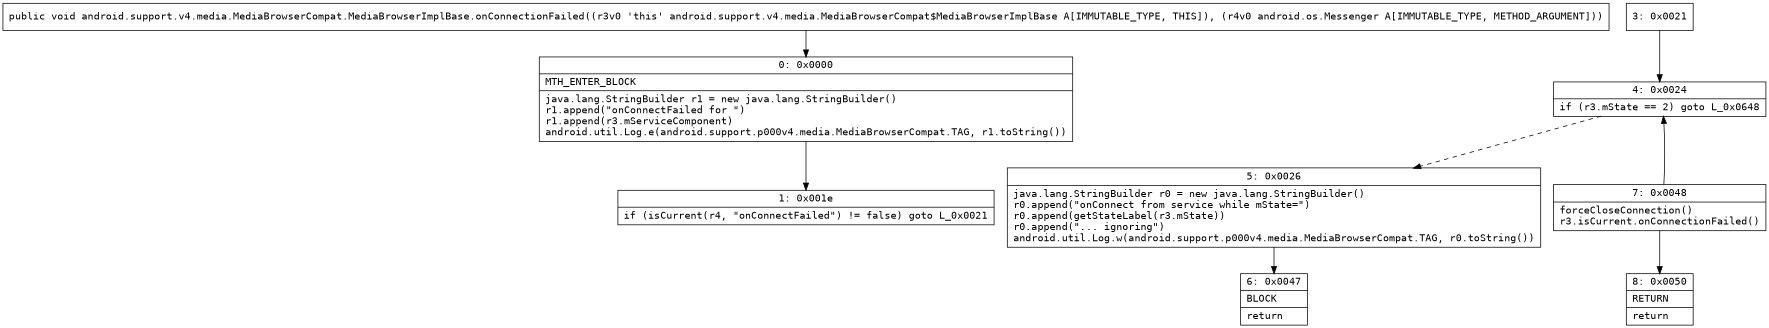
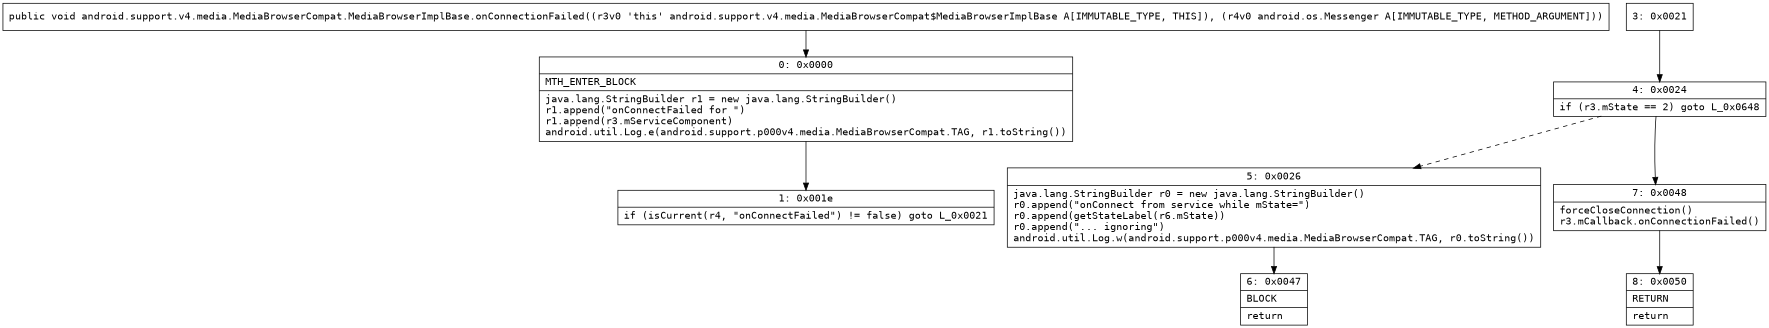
(1665, 154) -> (1655, 147)
(1119, 216) -> (1119, 216)
(1660, 222) -> (1660, 222)
